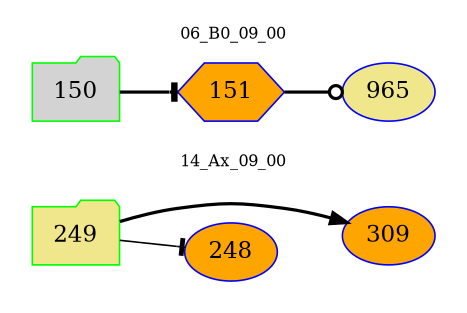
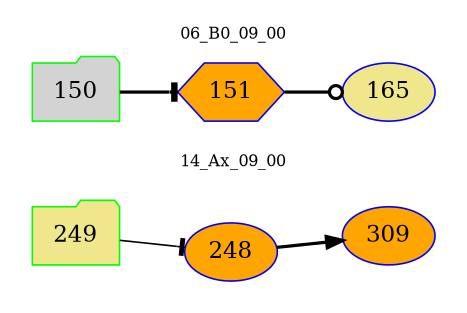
(389, 92) -> (389, 92)
(225, 204) -> (302, 245)
